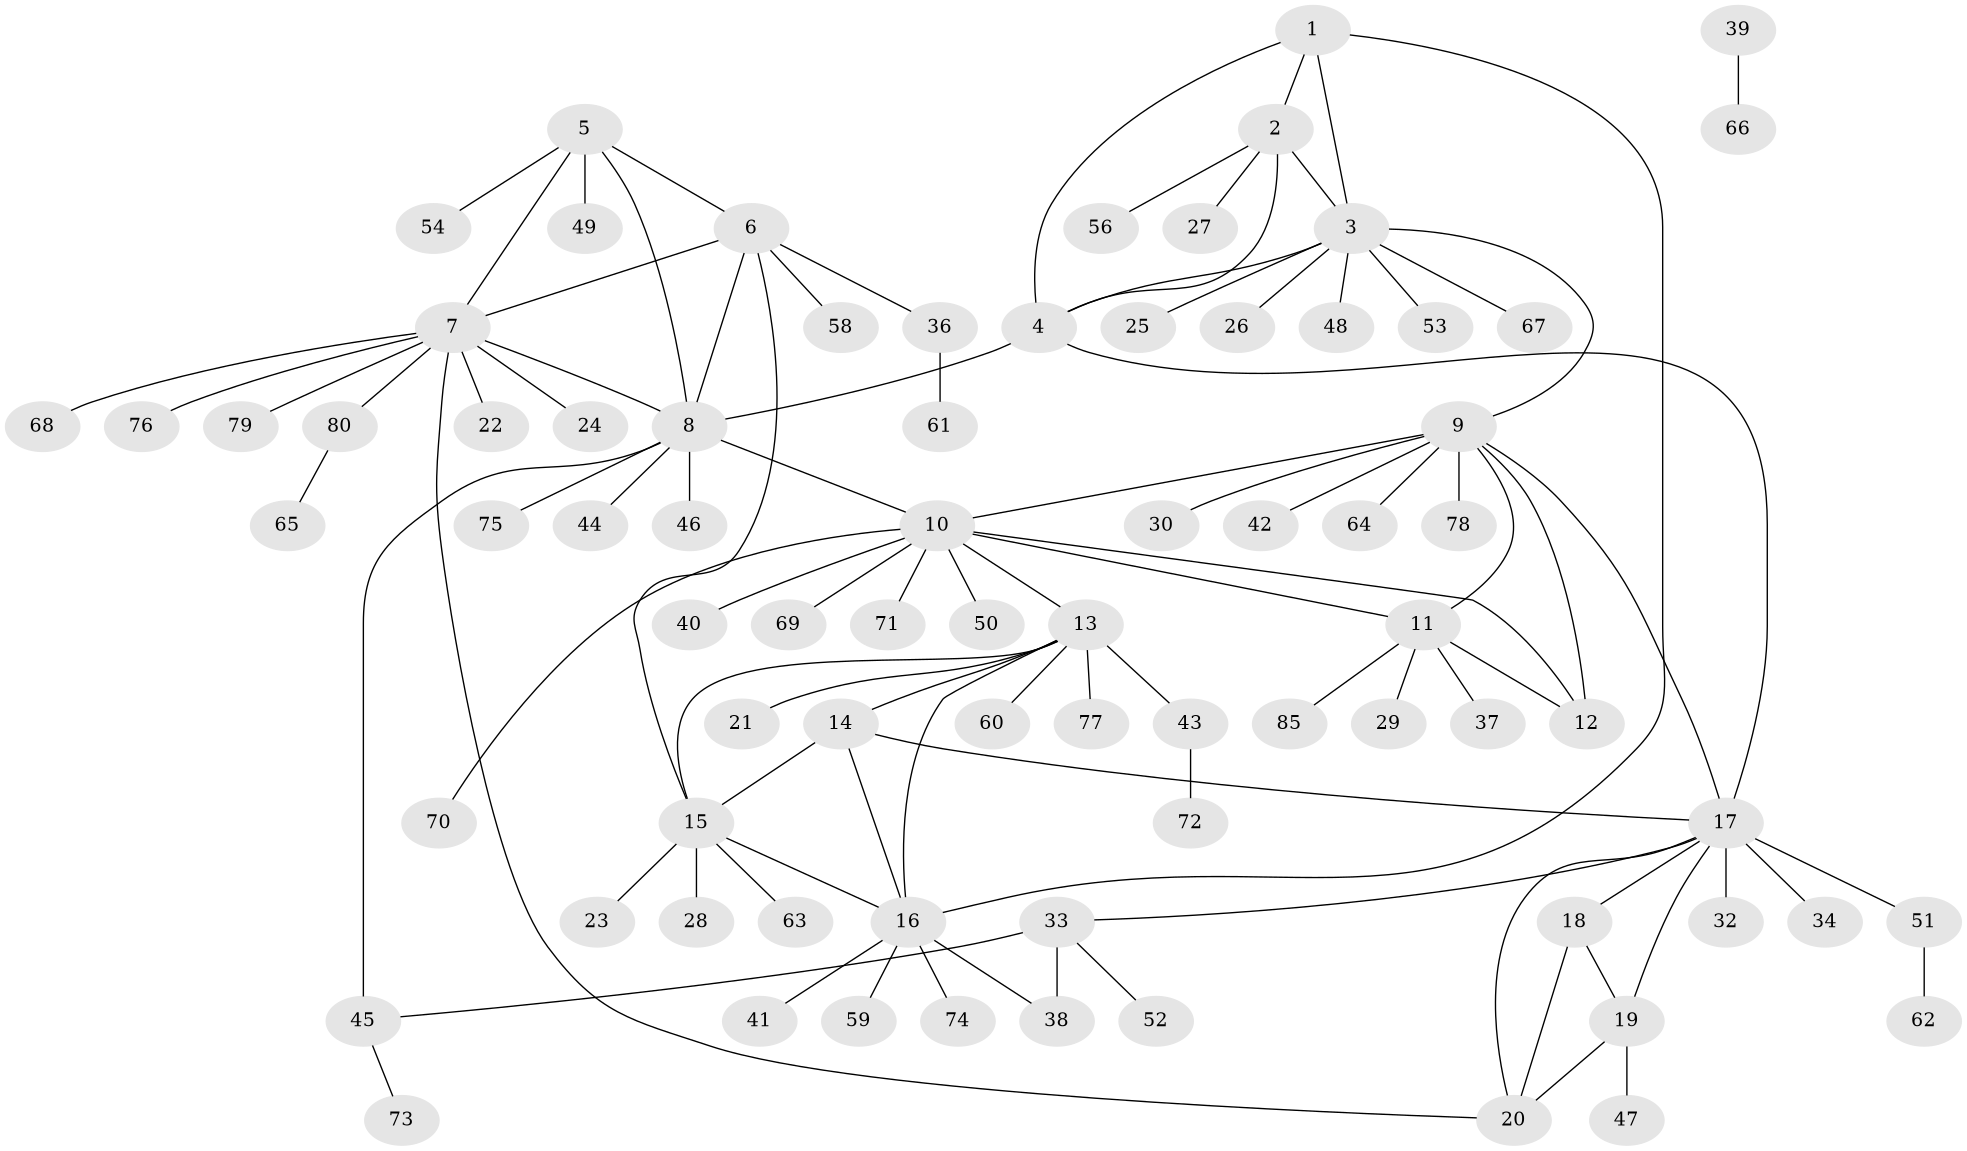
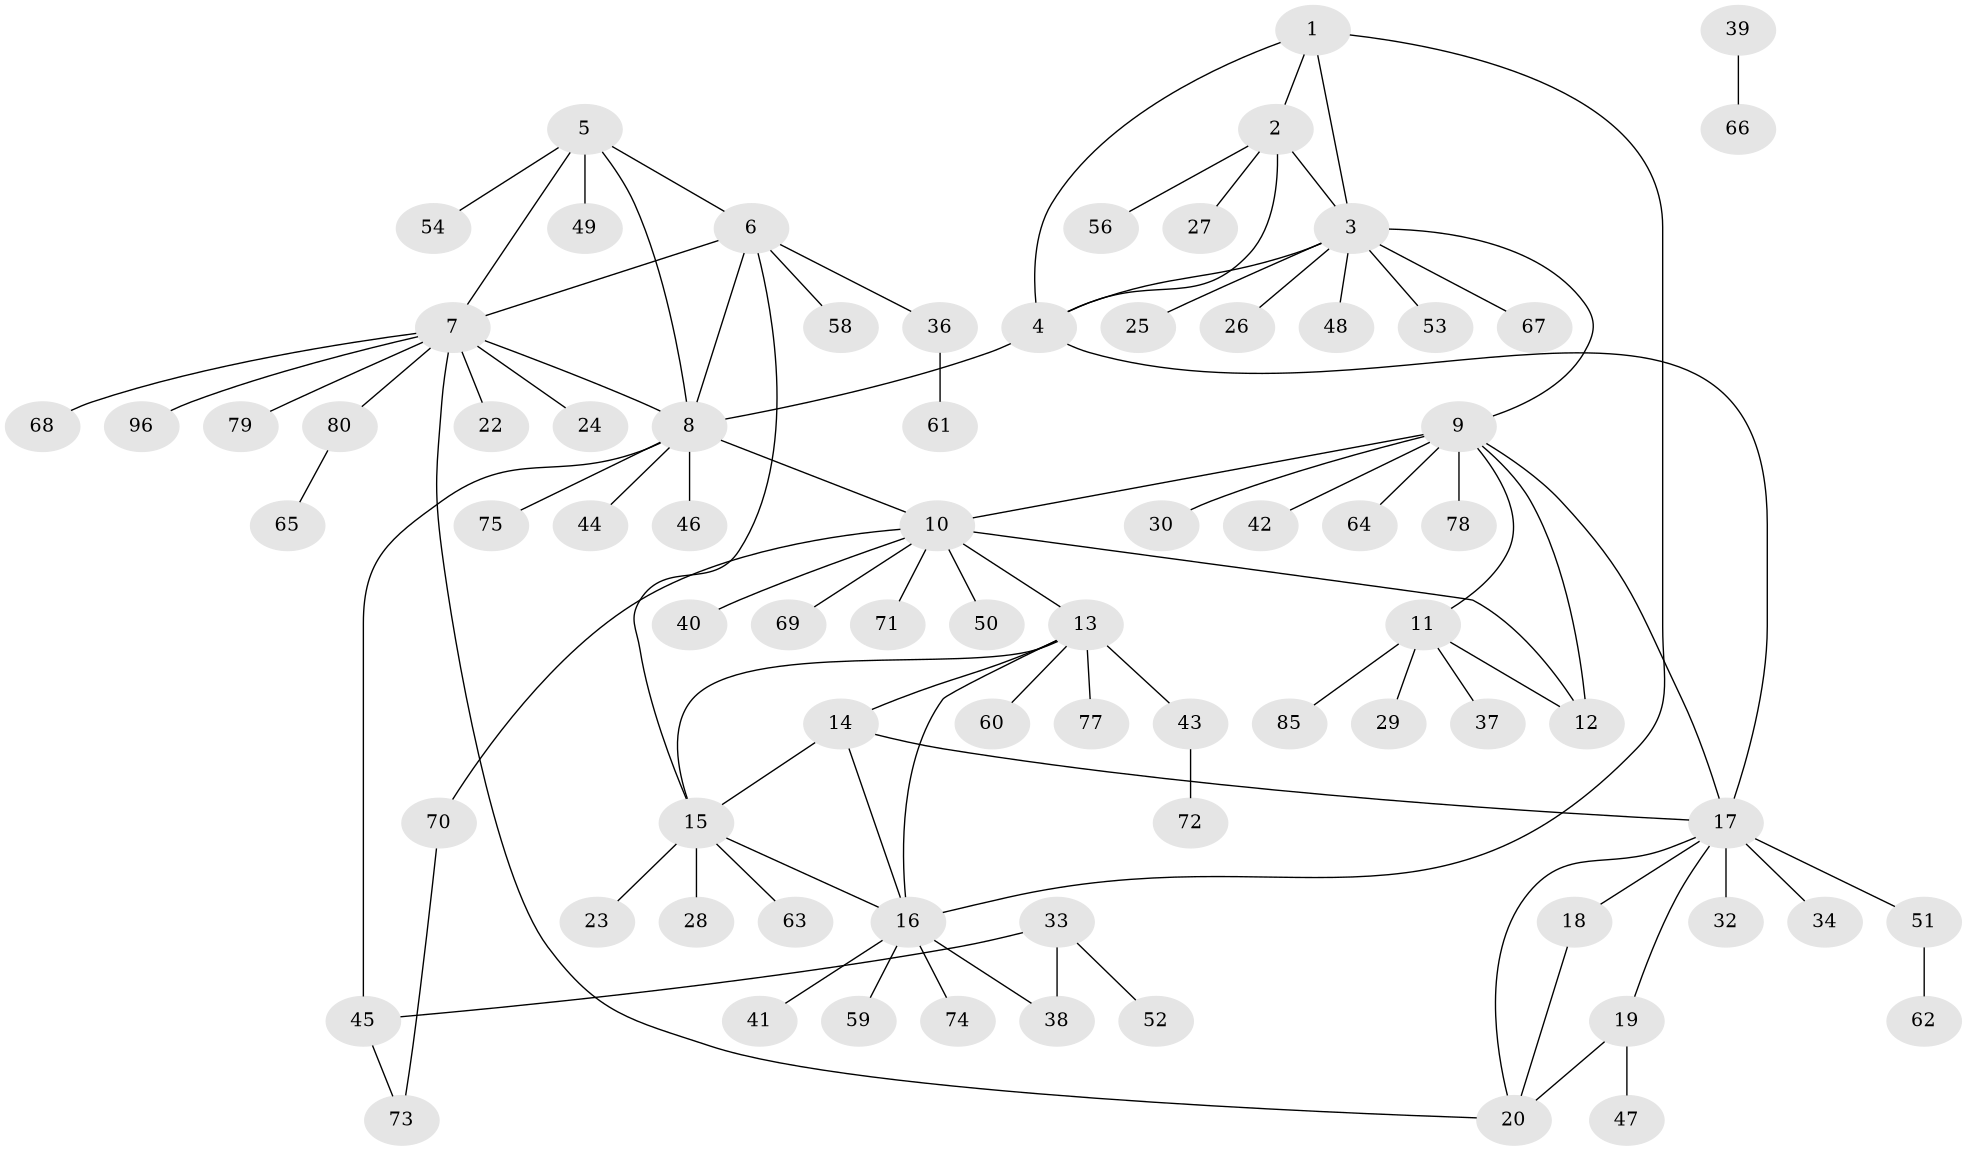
(142, 427) -> (142, 427)
(1180, 575) -> none
(742, 724) -> none
(1398, 897) -> none
none -> (422, 972)
(1601, 972) -> none
